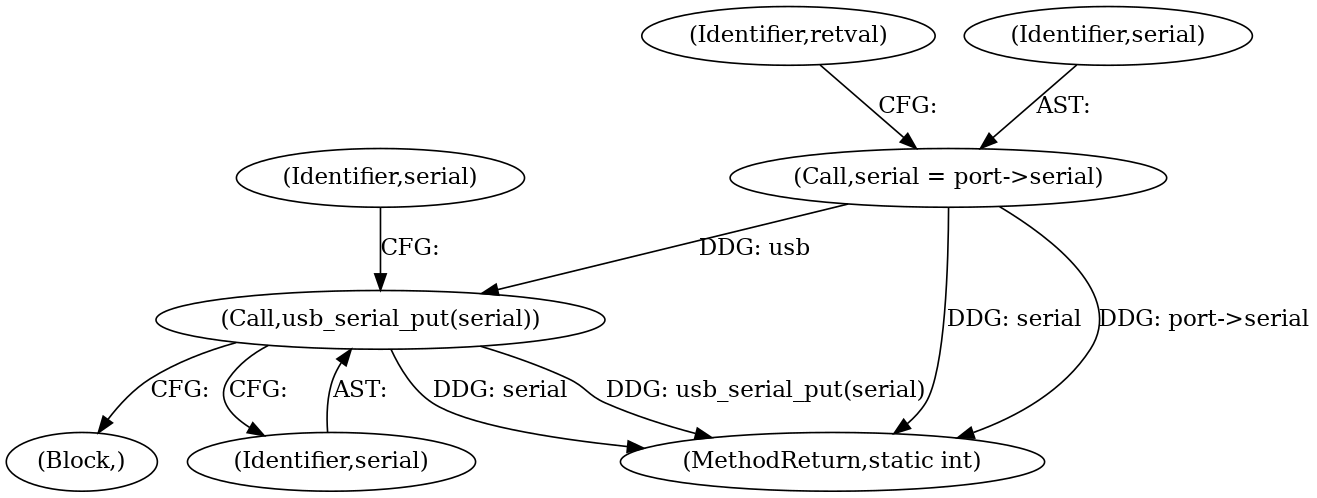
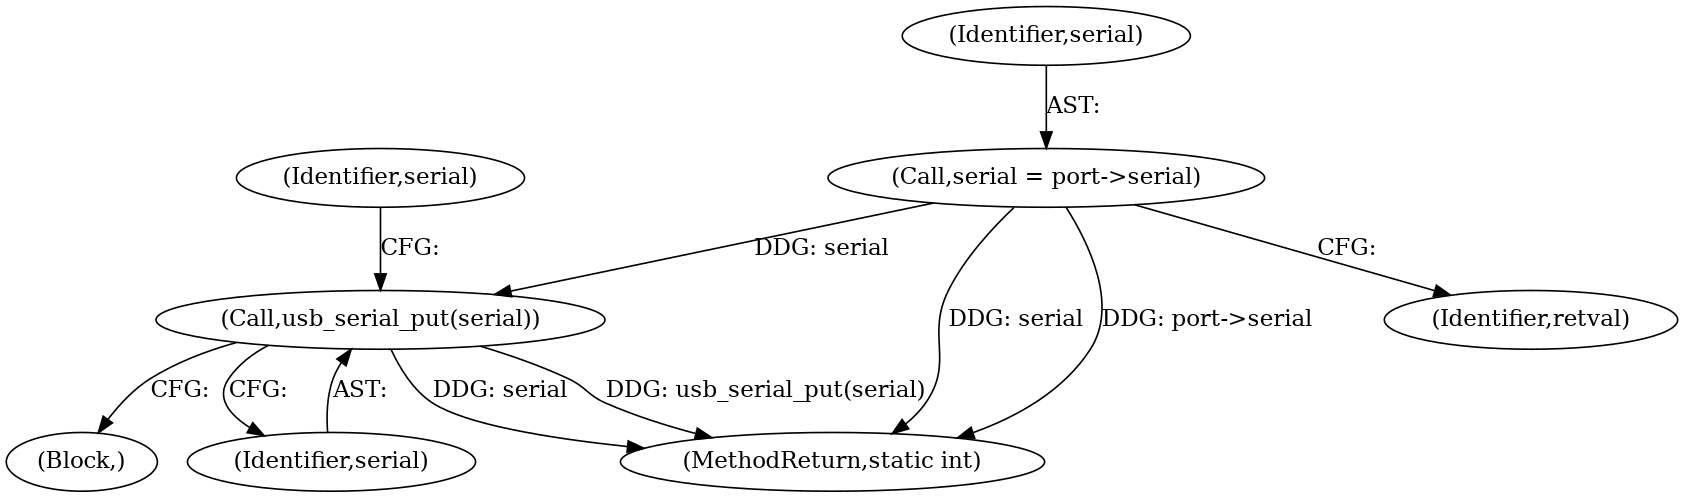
(862, 101) -> (1285, 248)
(755, 249) -> (822, 249)
